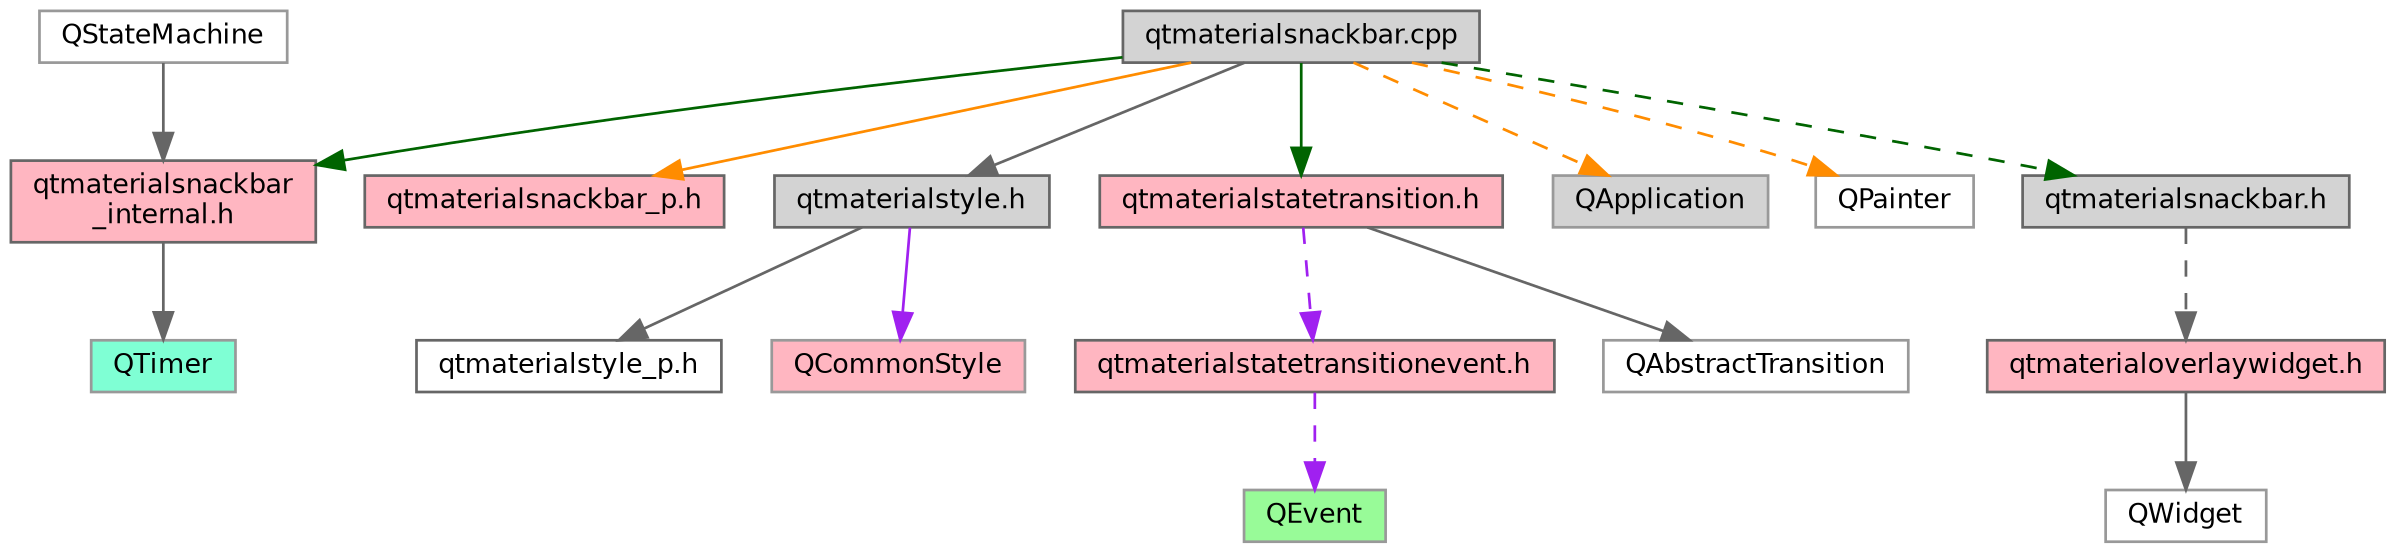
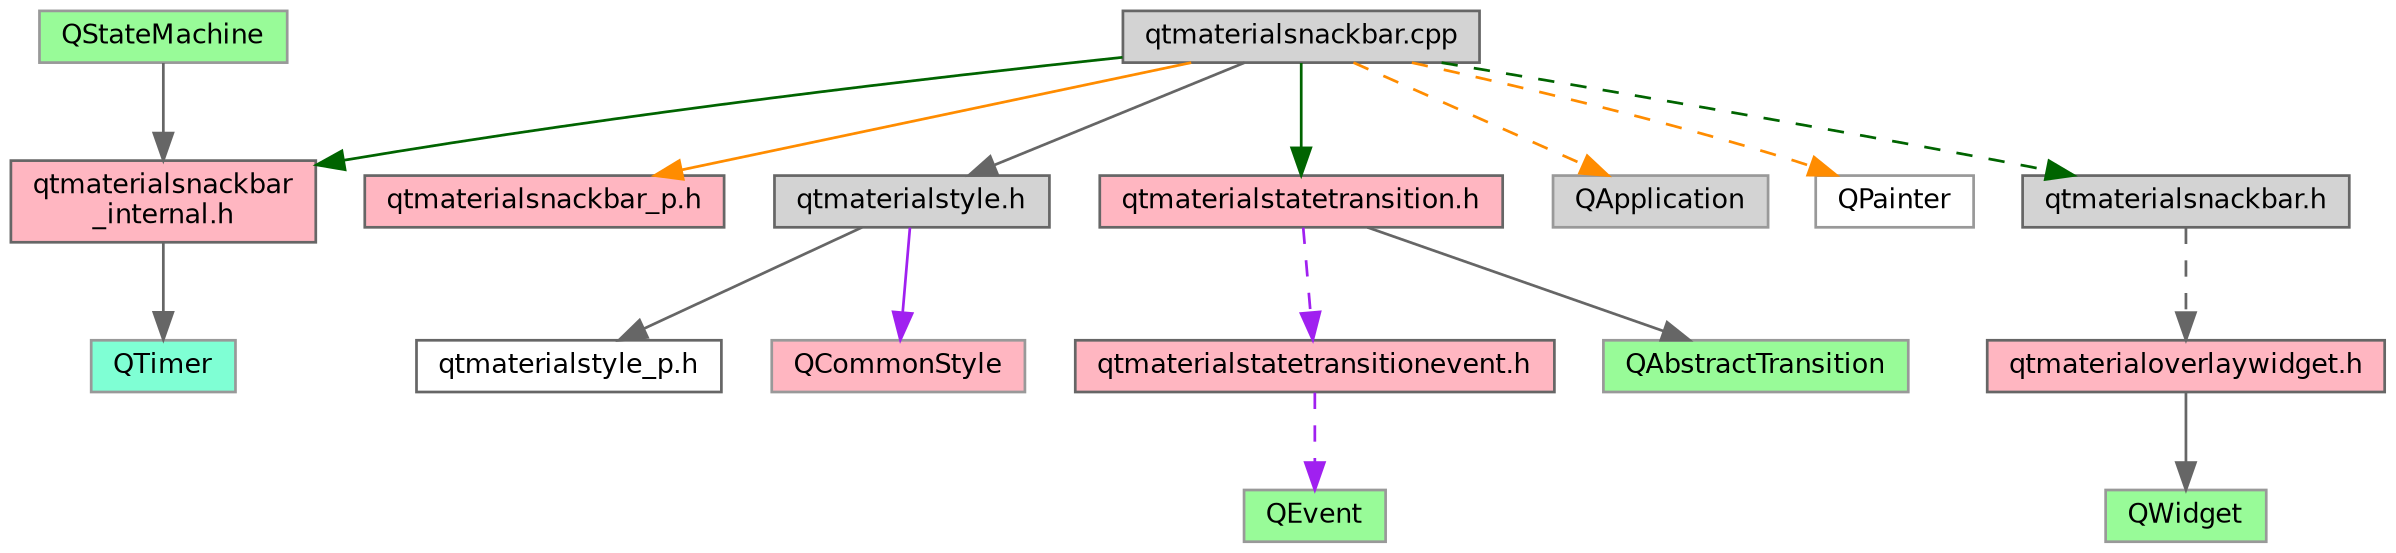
(163, 37) -> (163, 37)
(1756, 366) -> (1756, 366)
(2186, 516) -> (2186, 516)
